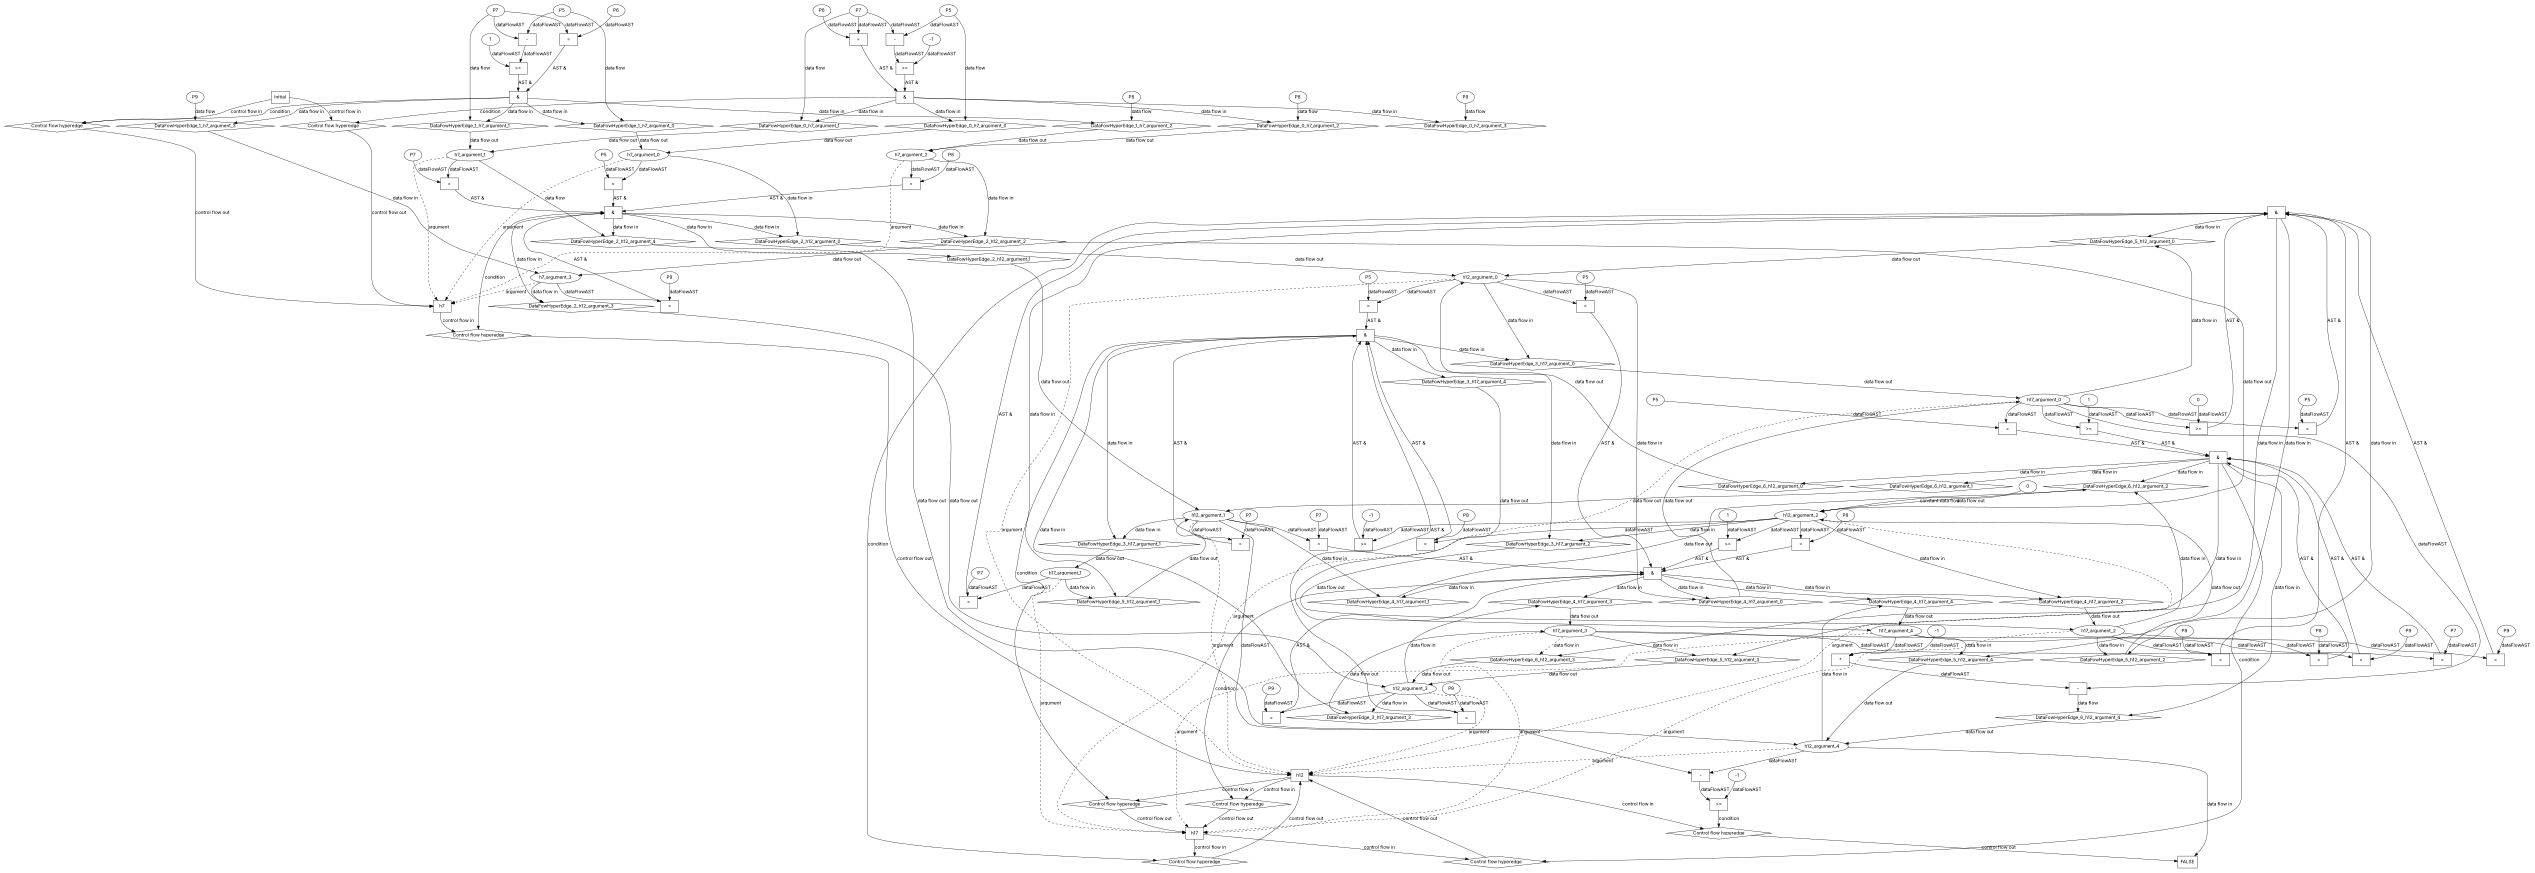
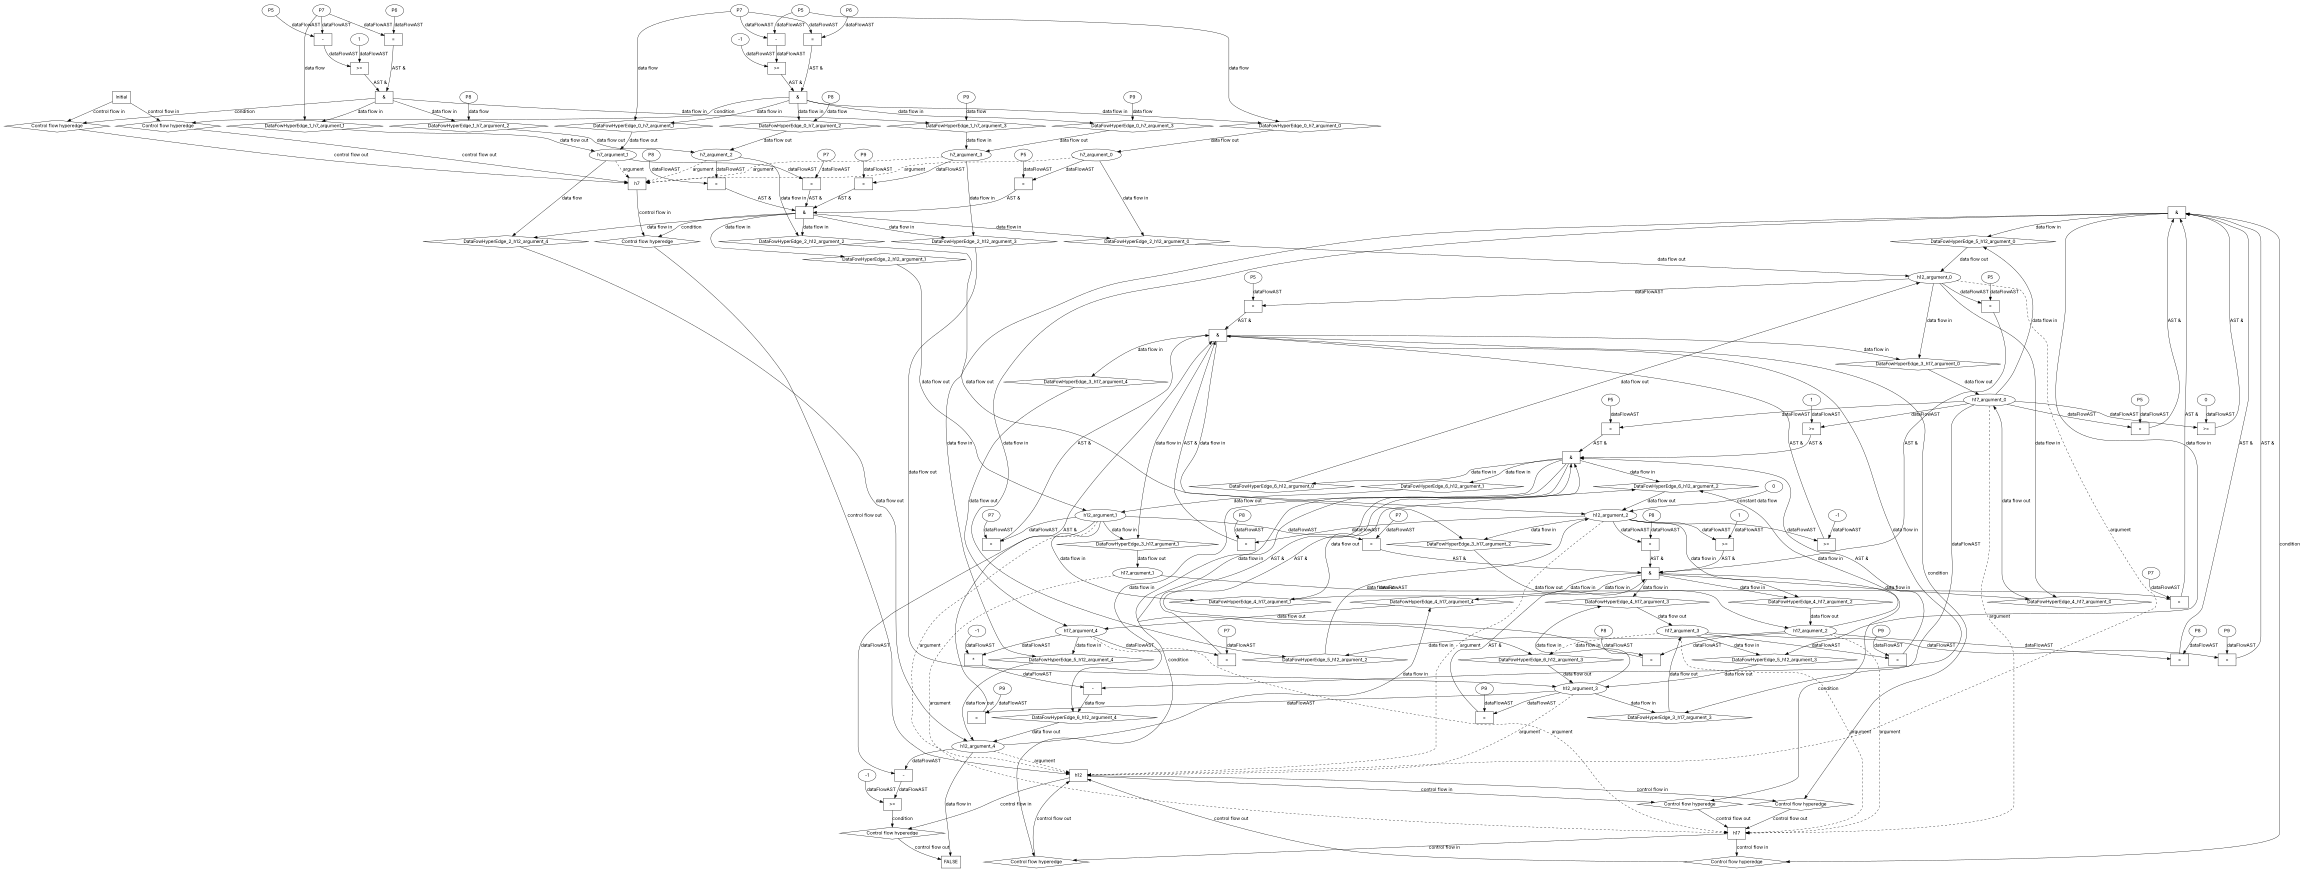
(634, 126) -> none
(764, 260) -> (1049, 141)
(1119, 602) -> none
